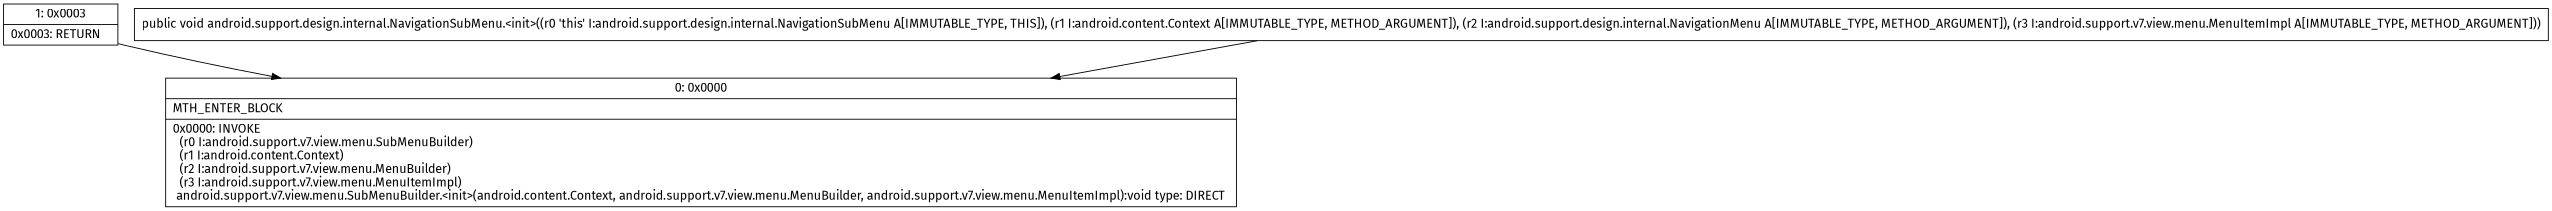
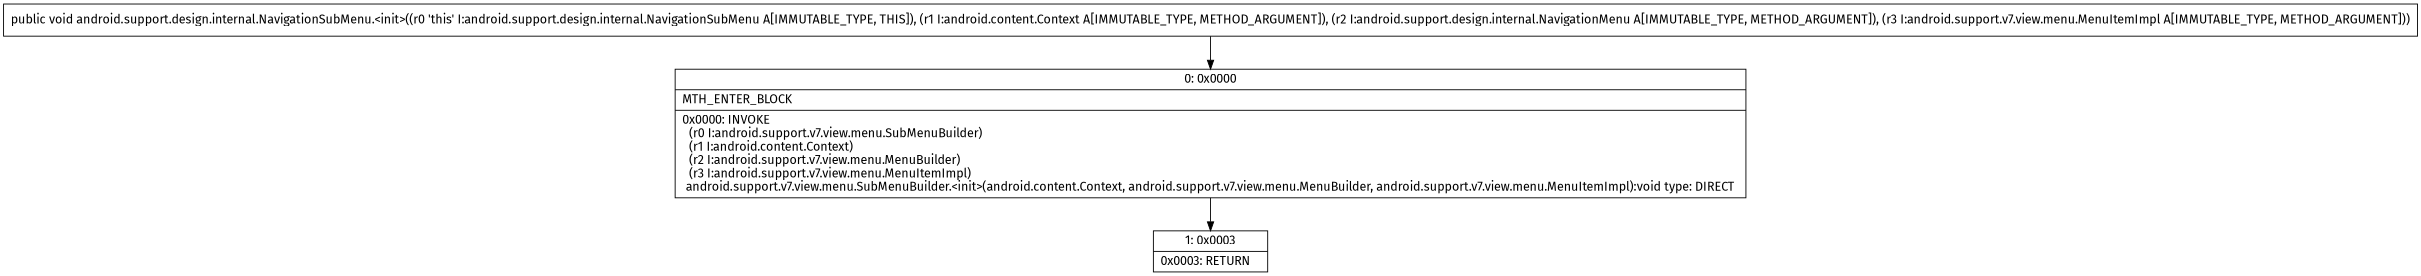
(195, 61) -> (1211, 210)
